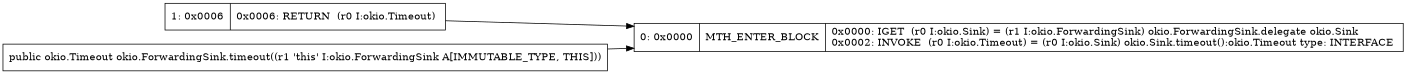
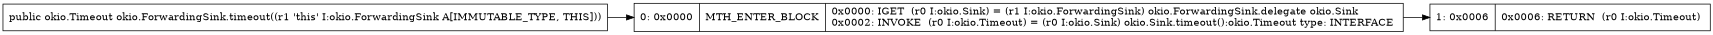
(536, 23) -> (1413, 17)
